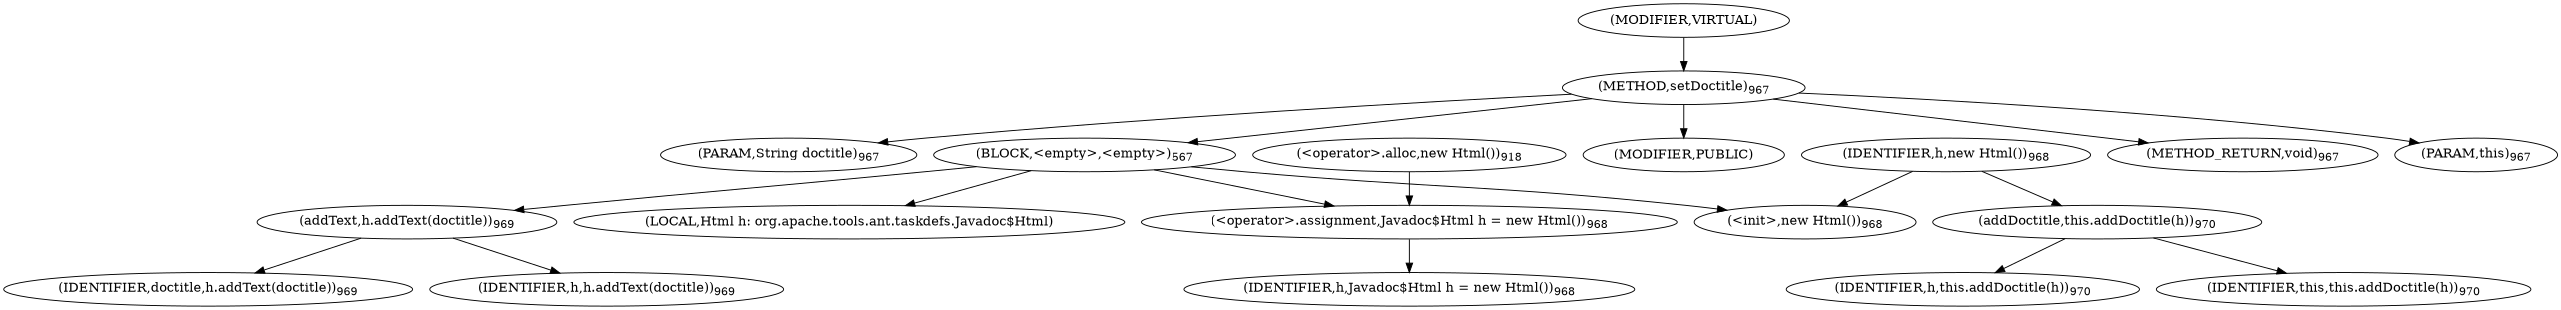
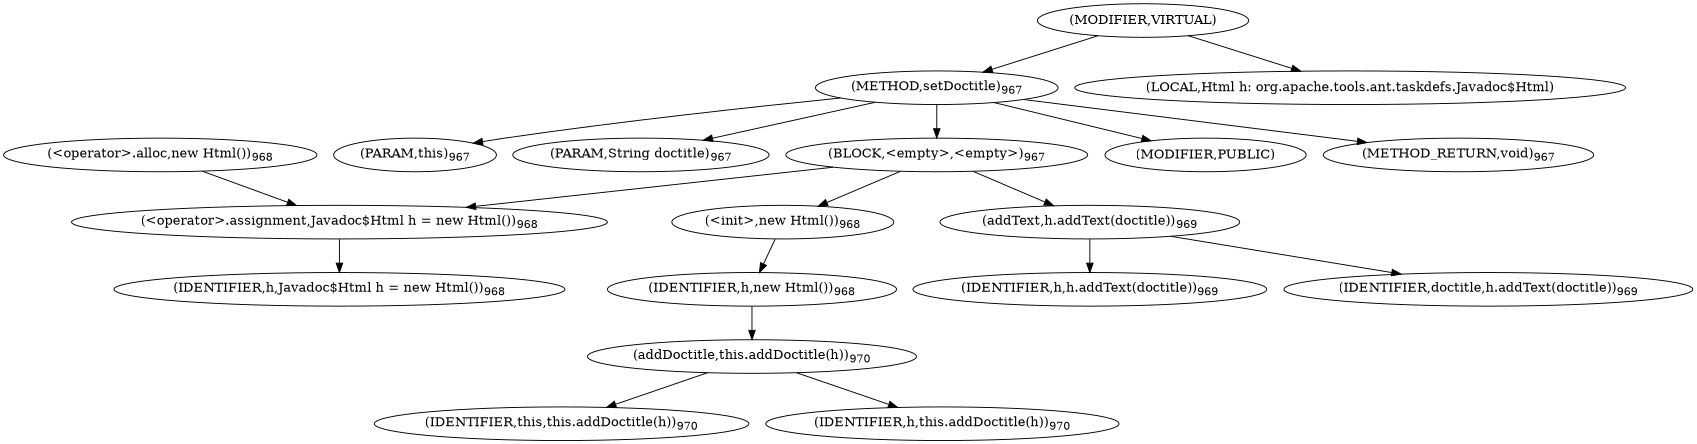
(1183, 154) -> (1035, 154)
(1512, 154) -> (262, 154)
(973, 187) -> (1240, 52)
(1880, 187) -> (769, 252)
